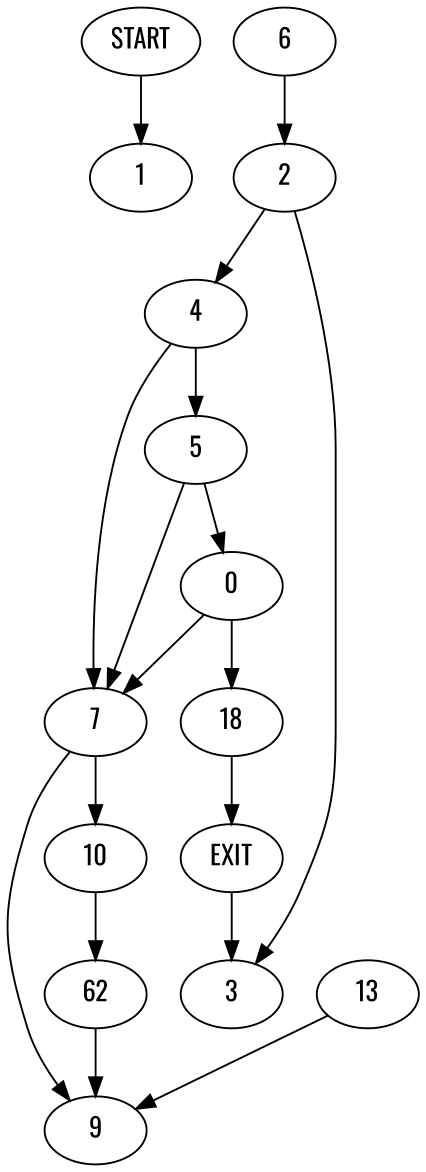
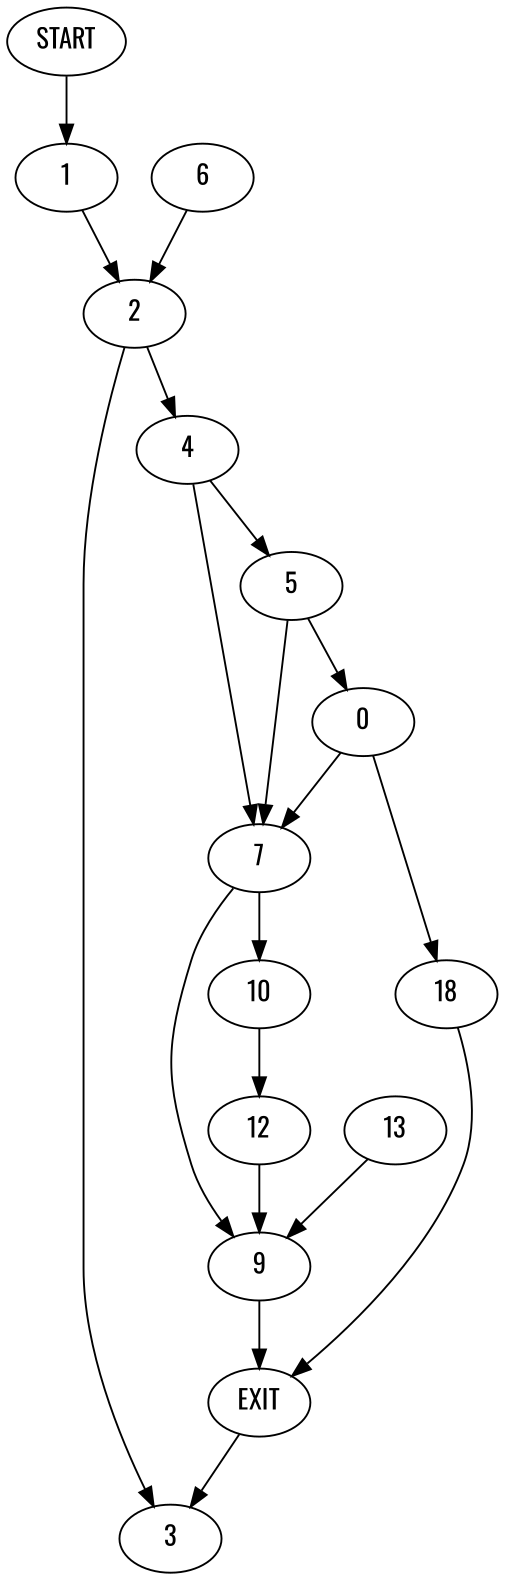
none -> (96, 237)
(96, 994) -> (259, 1130)
none -> (259, 1325)
